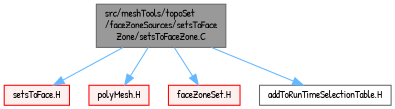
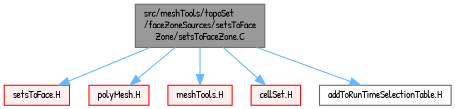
(204, 95) -> (200, 95)
none -> (276, 95)
